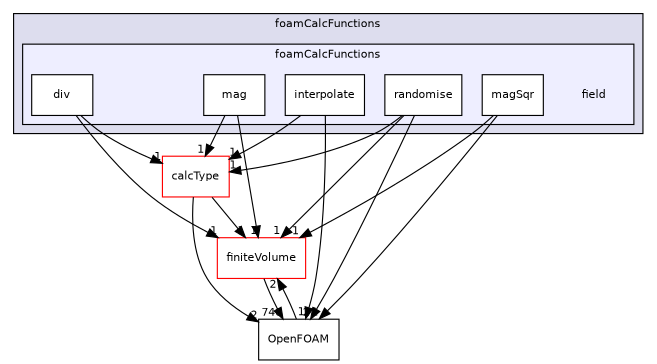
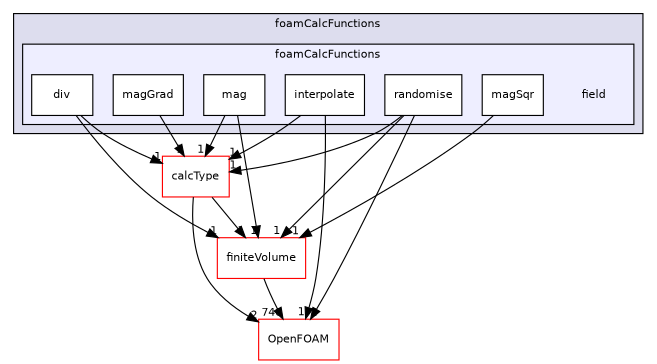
none -> (148, 95)
(415, 215) -> none
(290, 304) -> none
(299, 340) -> (299, 340)
